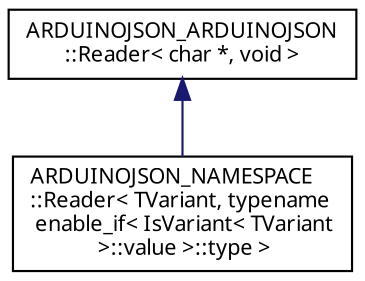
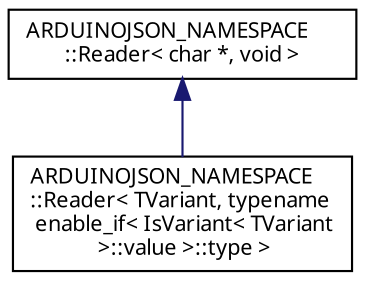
(182, 44) -> (182, 44)
